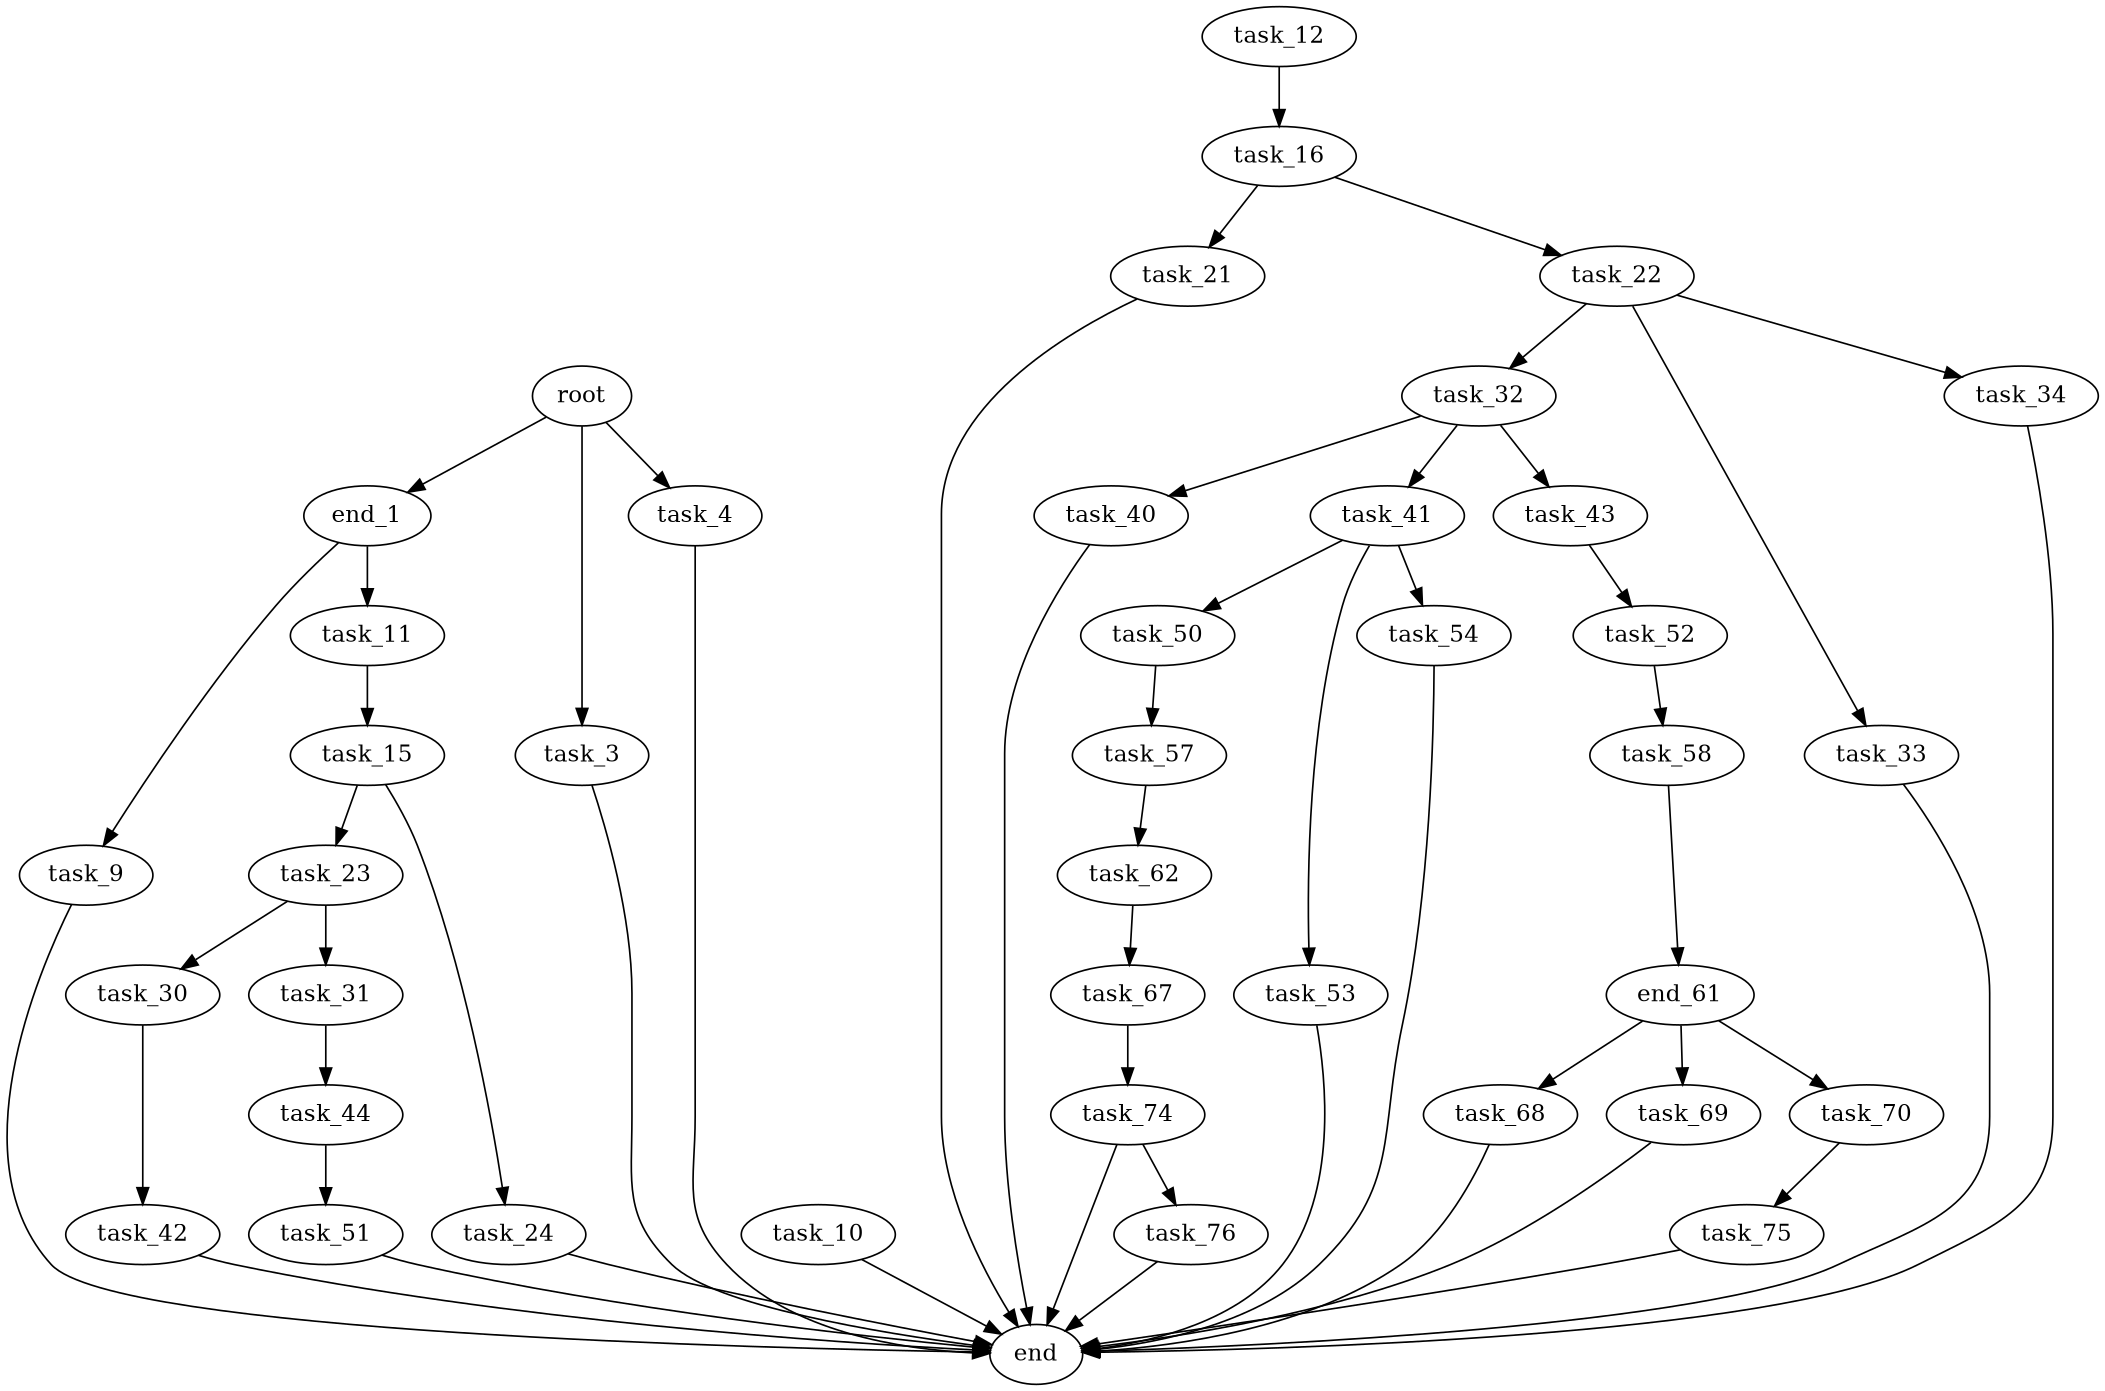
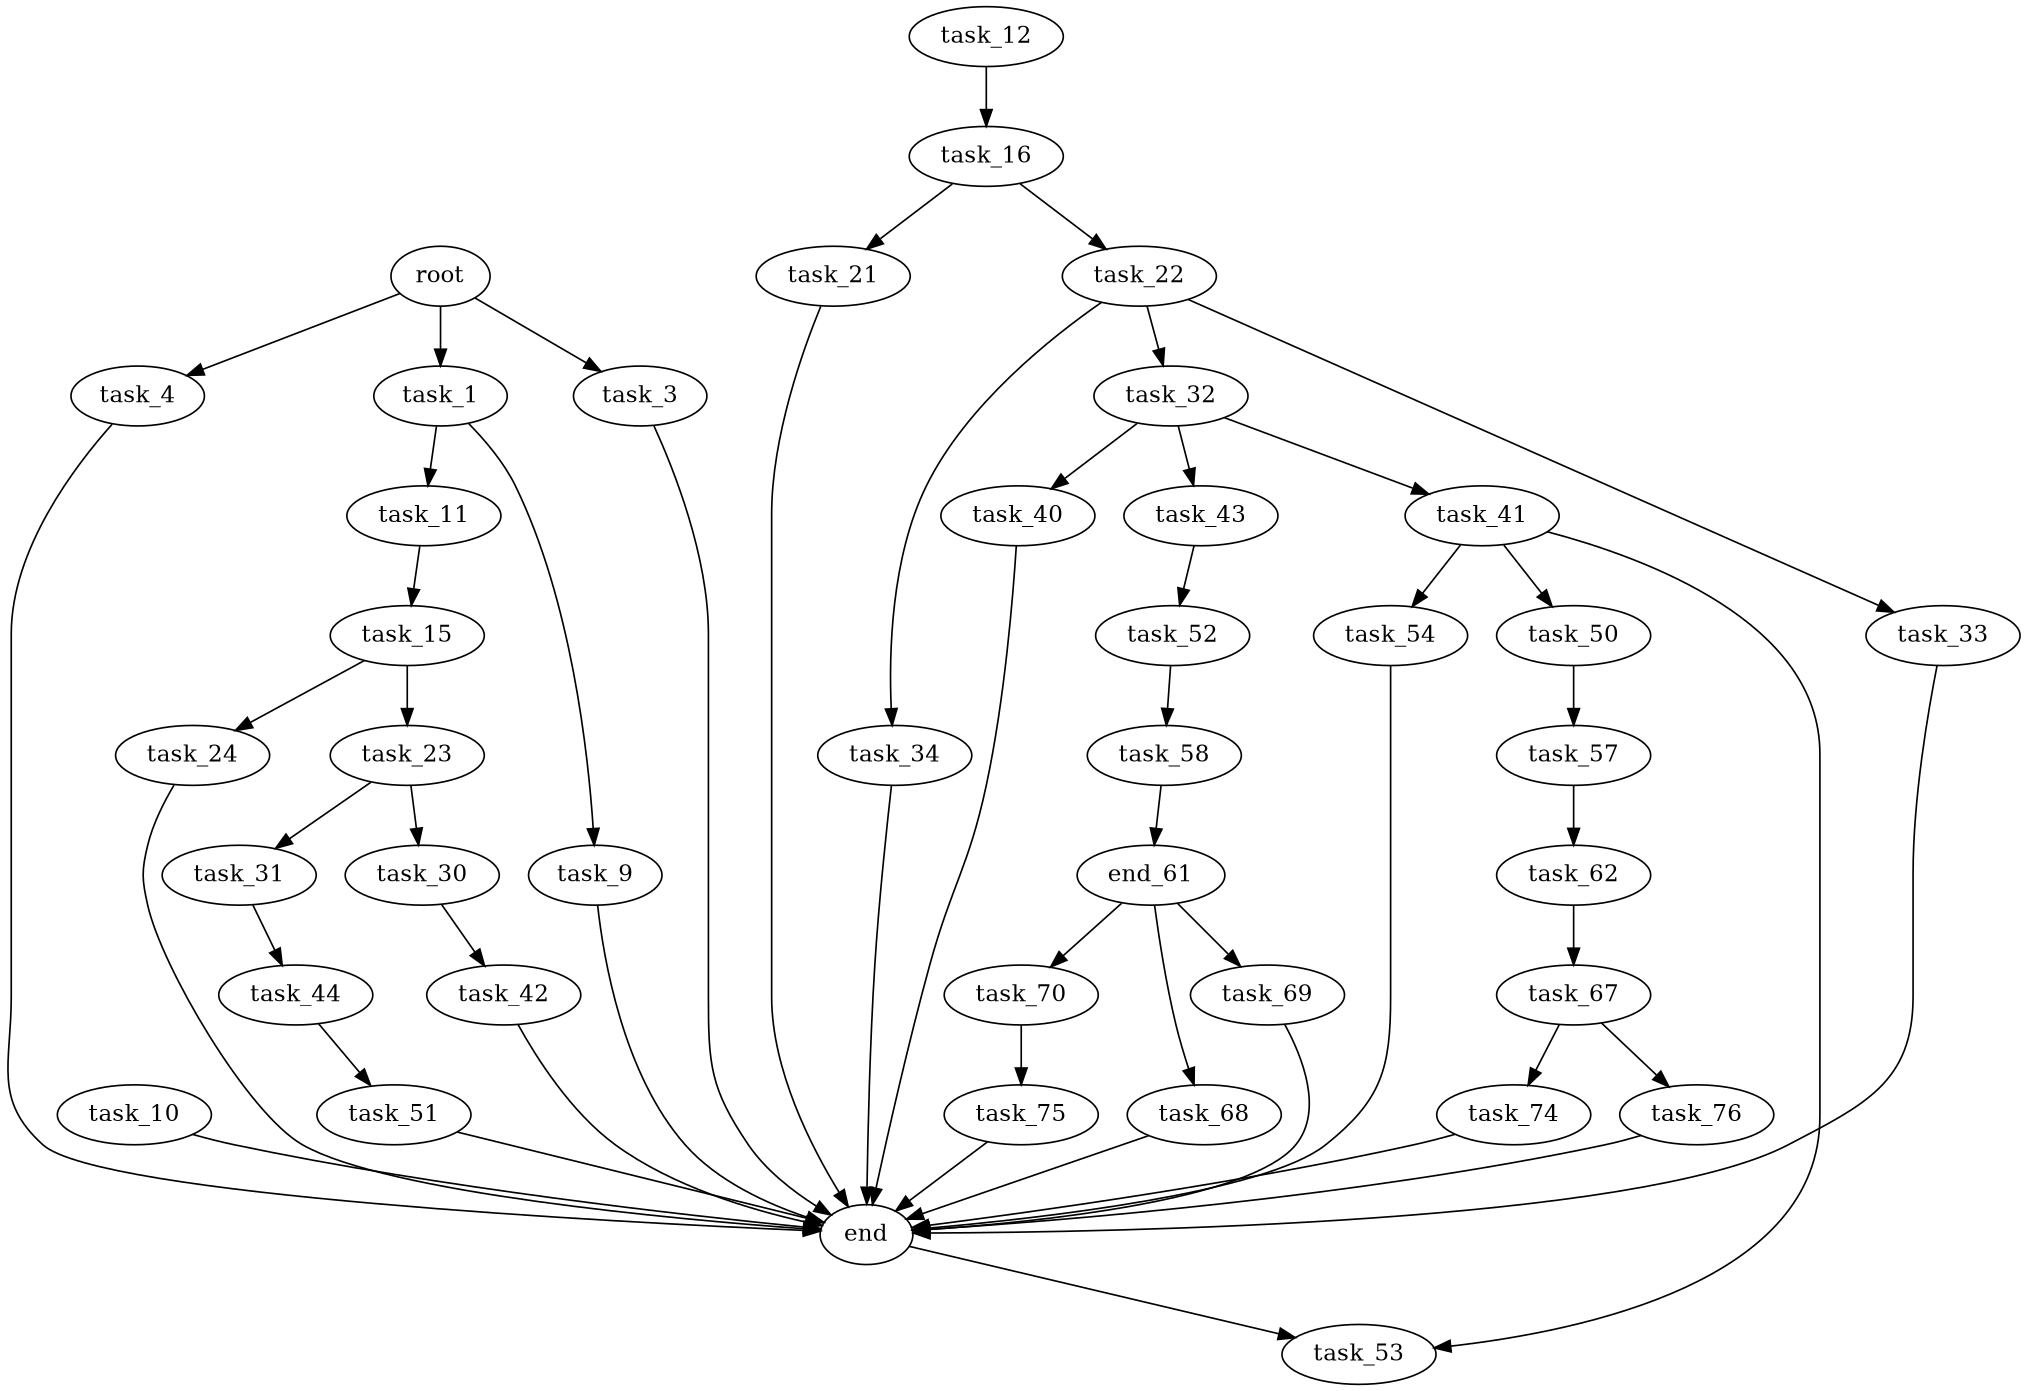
(367, 516) -> (441, 396)
(1155, 1167) -> (1629, 1049)
(1294, 1247) -> (1094, 1290)
